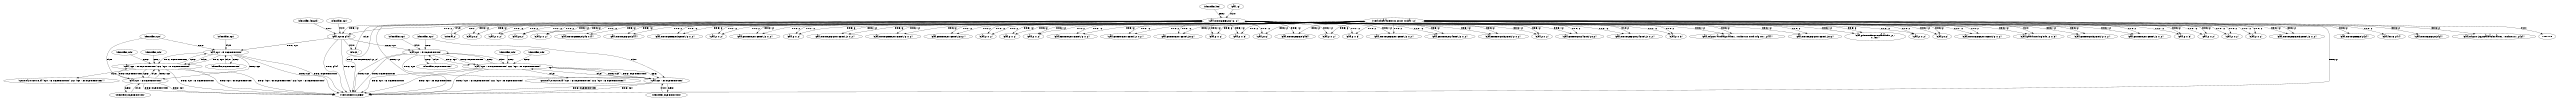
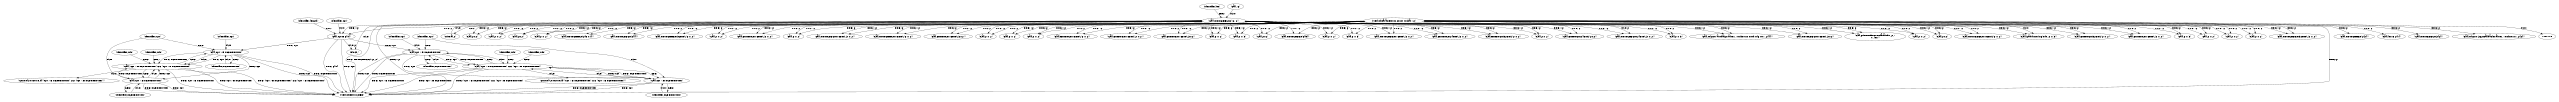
(1296, 28) -> (1296, 28)
(352, 45) -> (352, 45)
